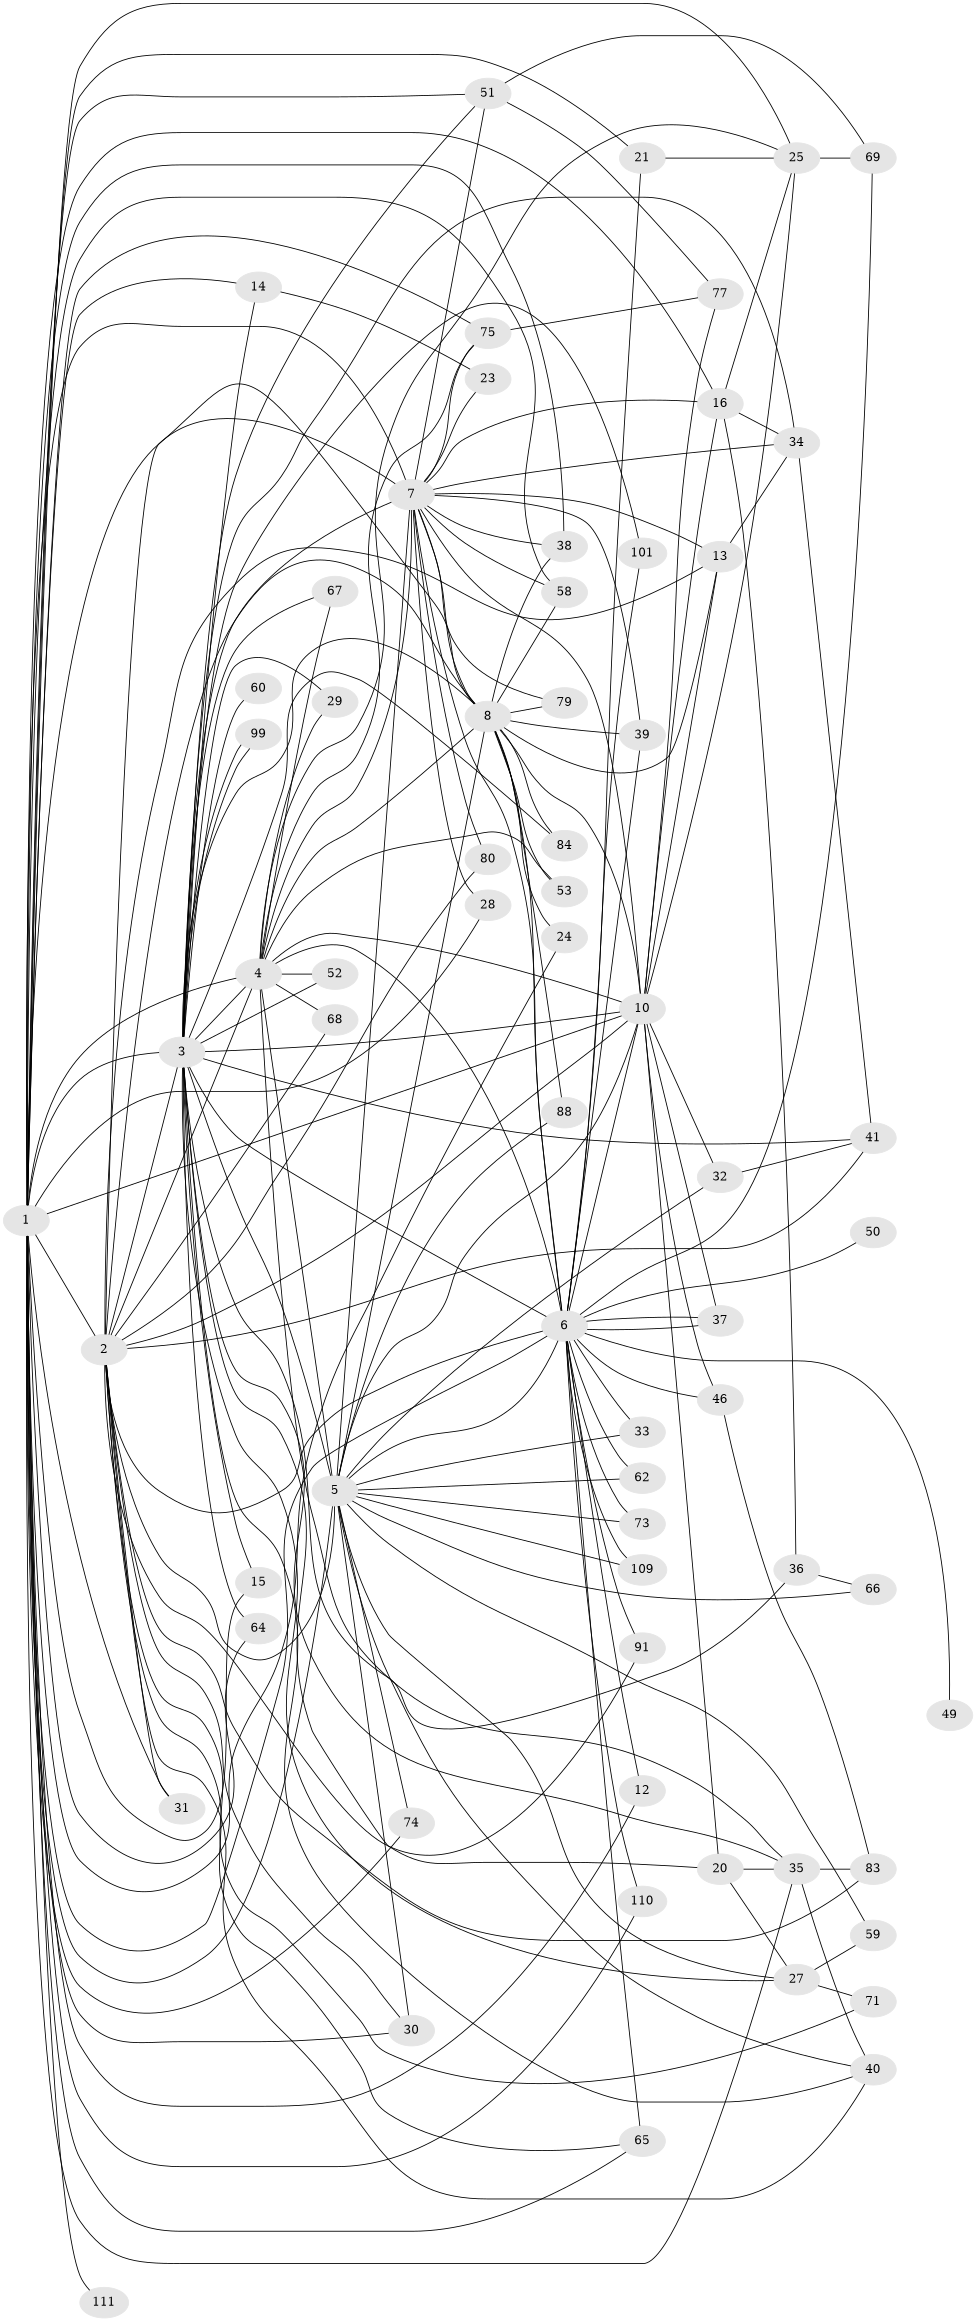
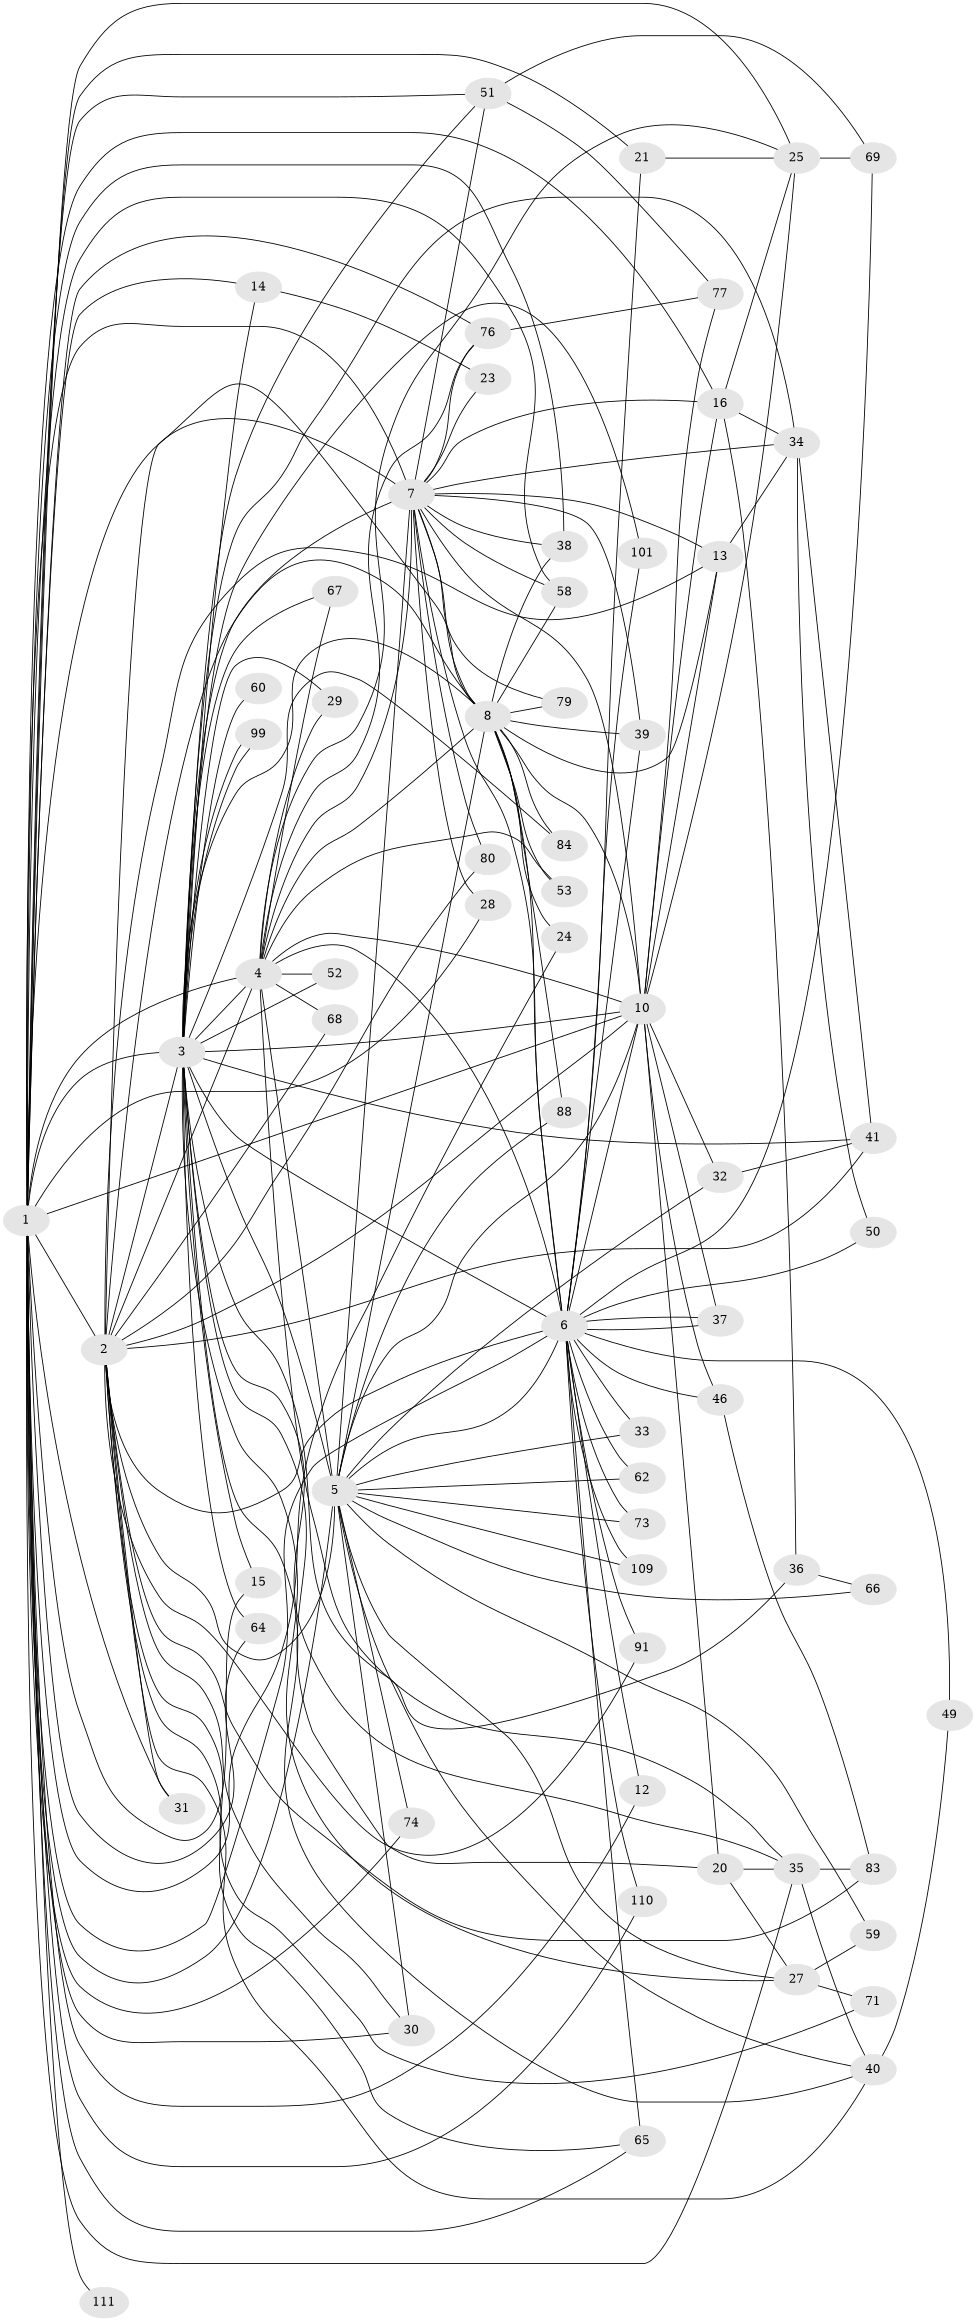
(488, 333) -> (488, 333)
none -> (811, 840)
none -> (927, 1896)
